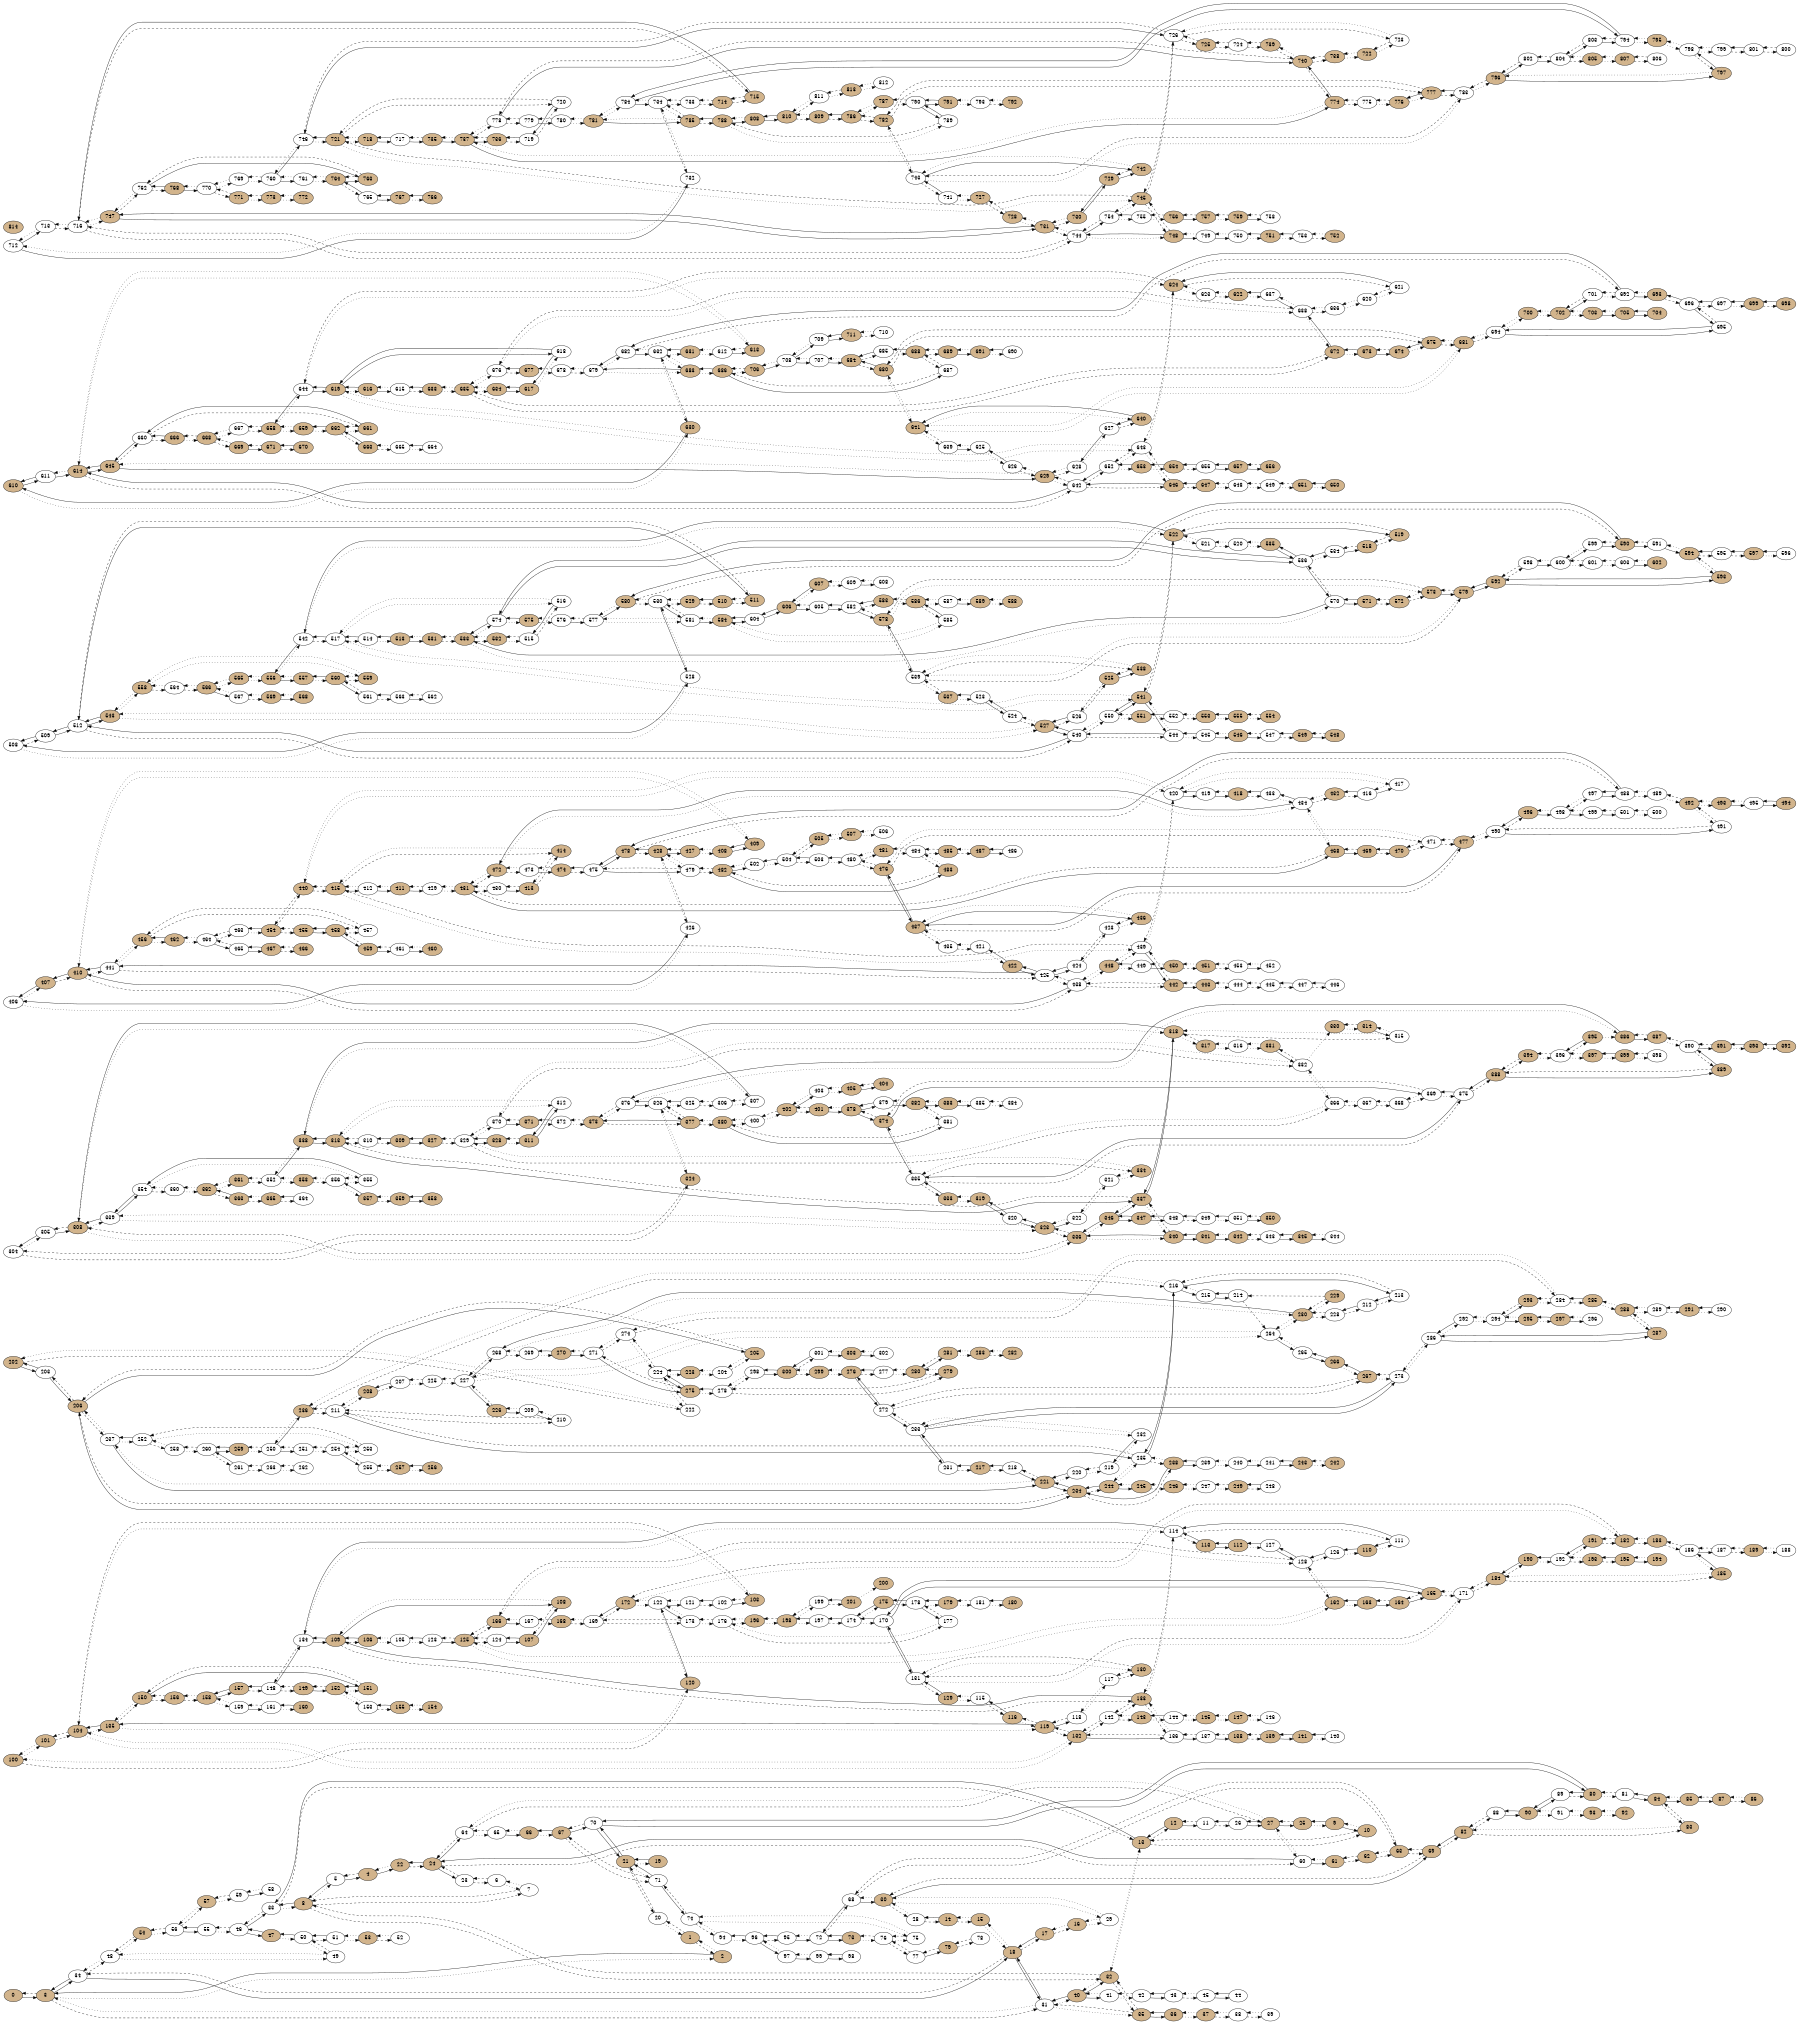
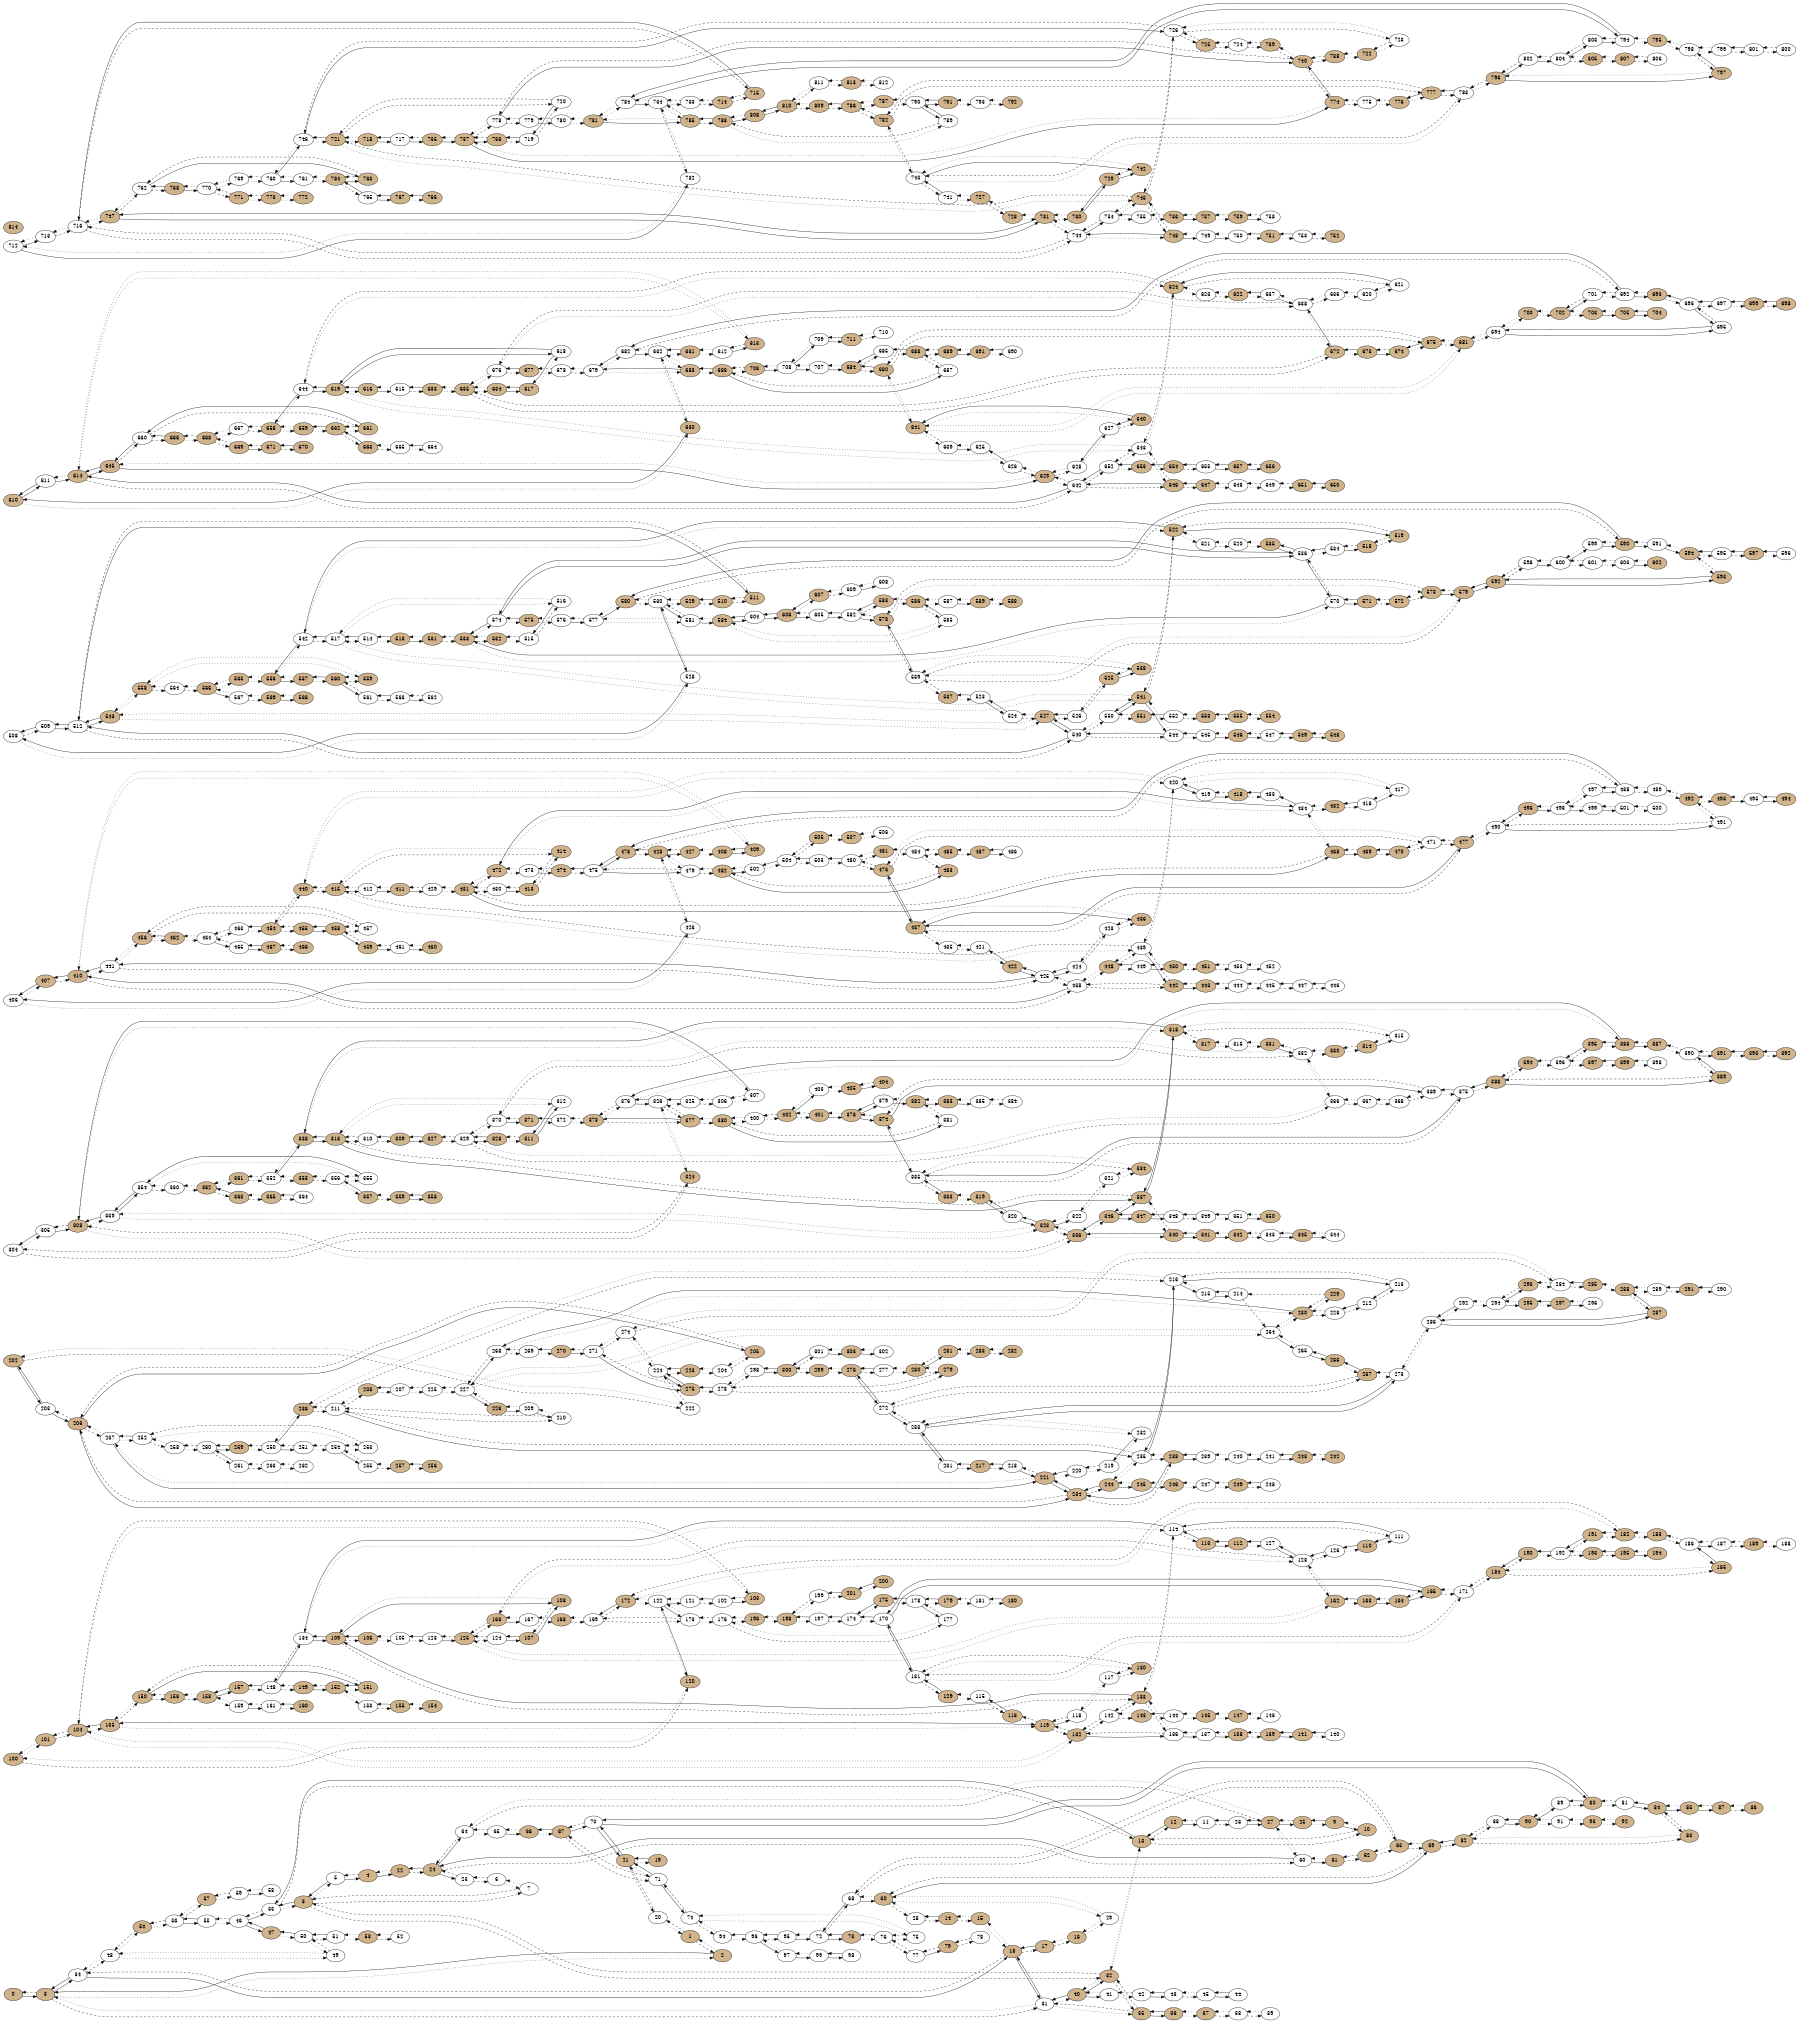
none -> (1610, 1042)
none -> (1320, 1050)
(1644, 1322) -> (1644, 1301)
none -> (868, 1585)
(1544, 1802) -> (1544, 1810)
